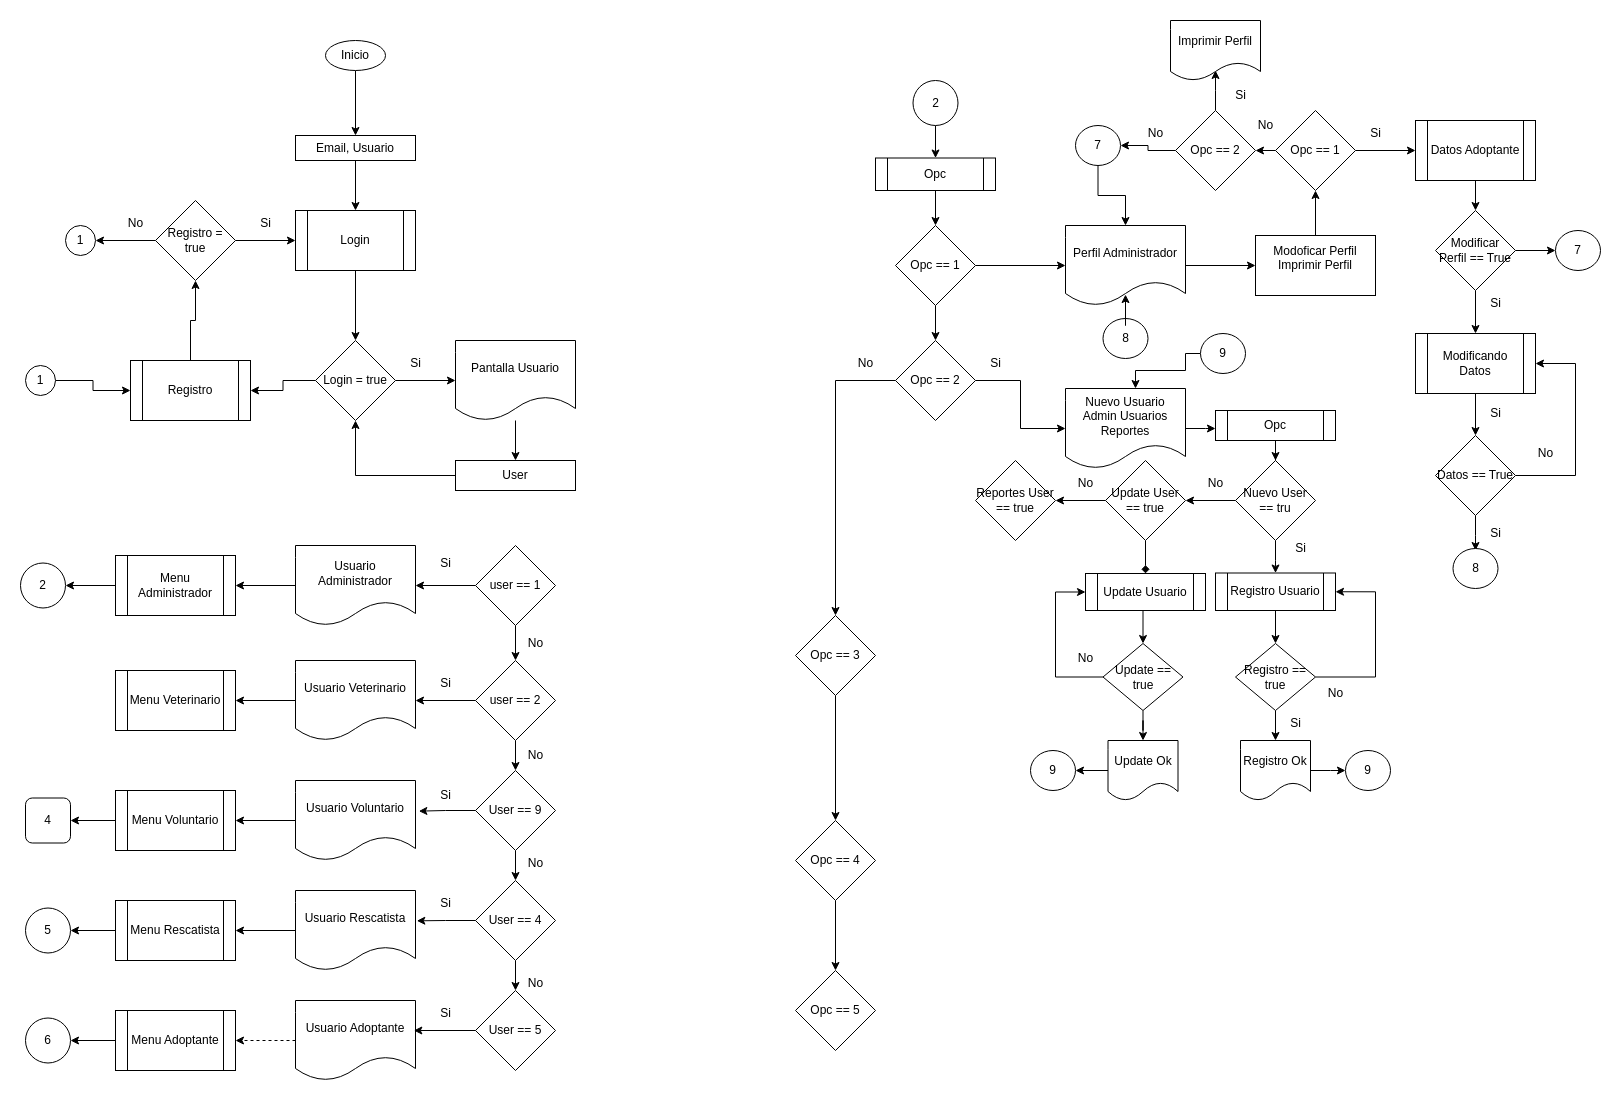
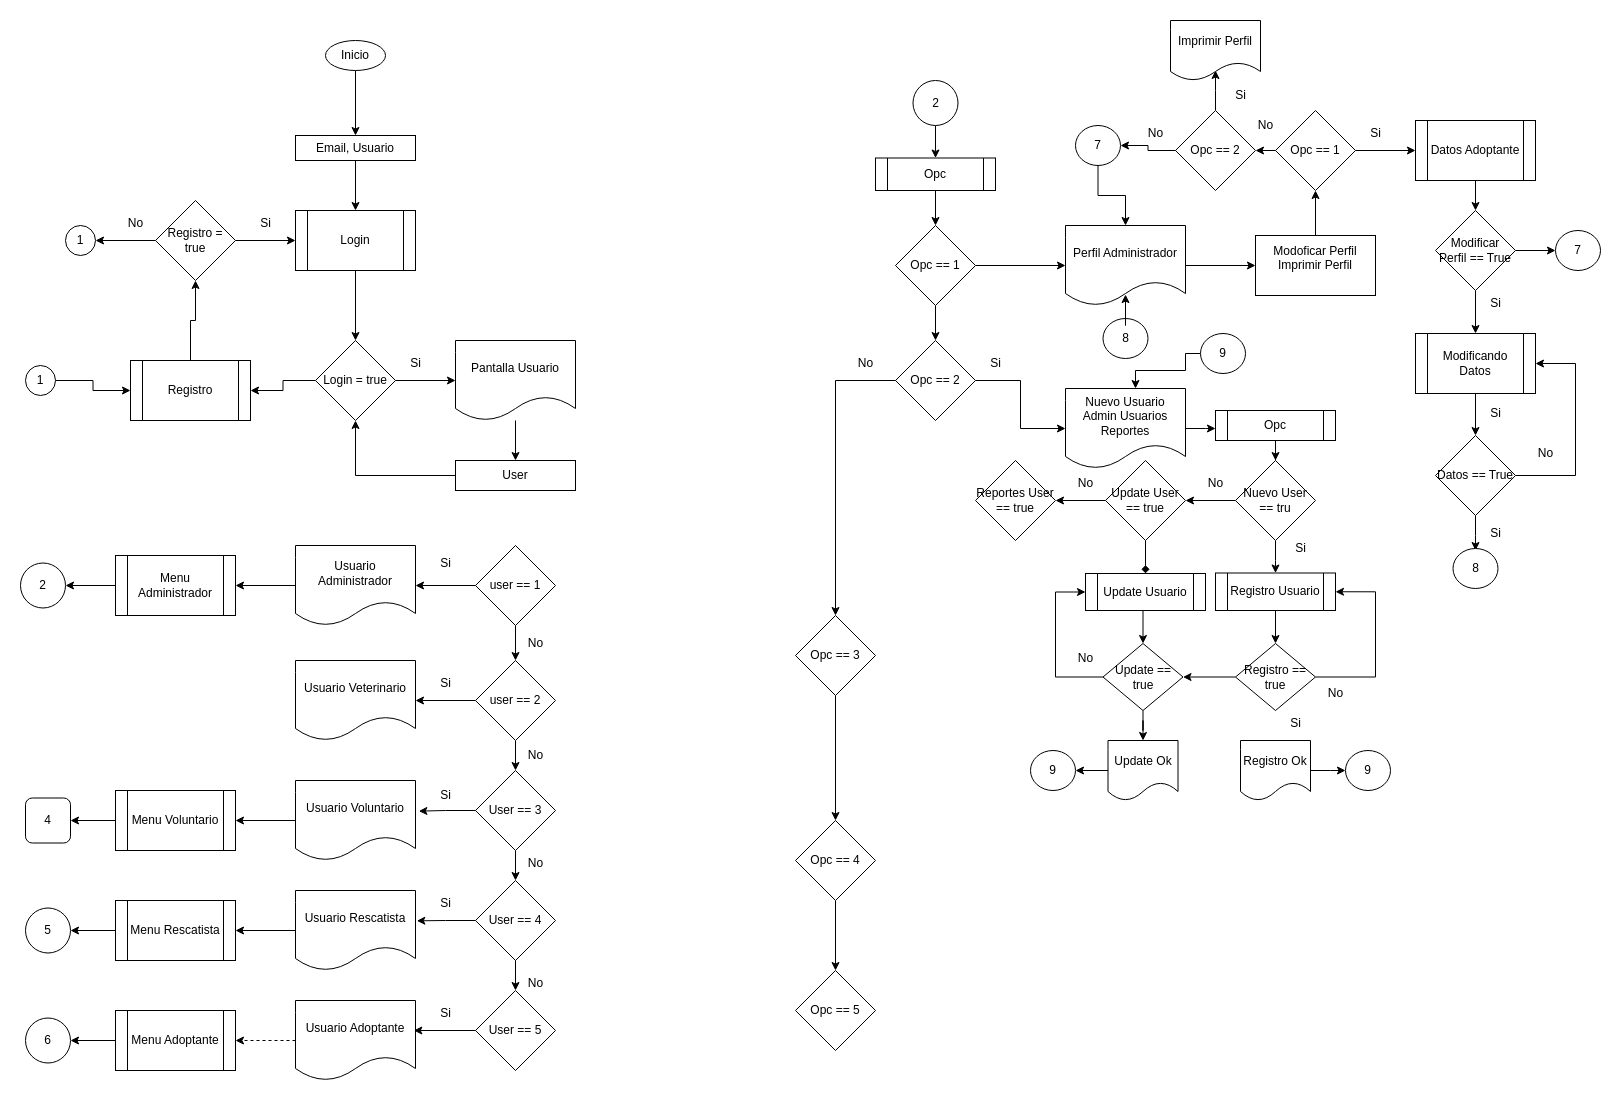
(176, 701) -> none
(269, 701) -> none
(1276, 730) -> (1212, 677)
(516, 811) -> (516, 811)
